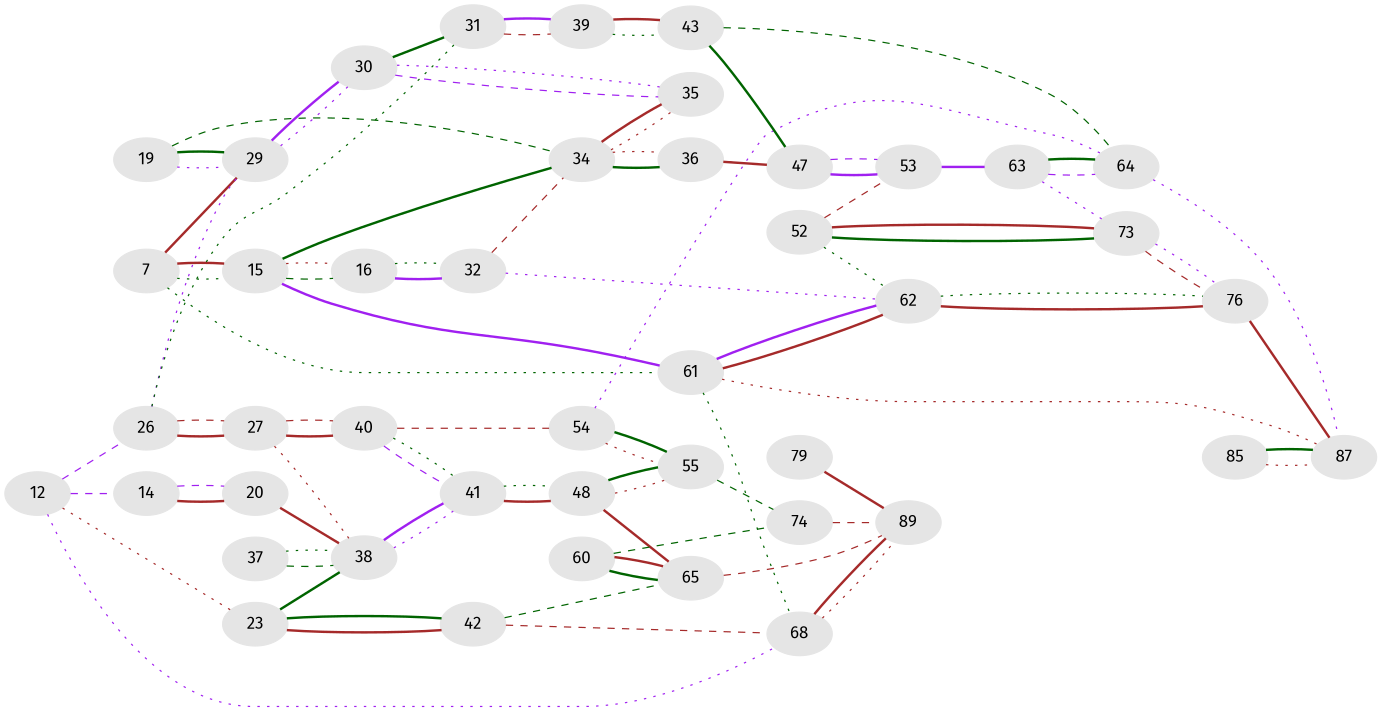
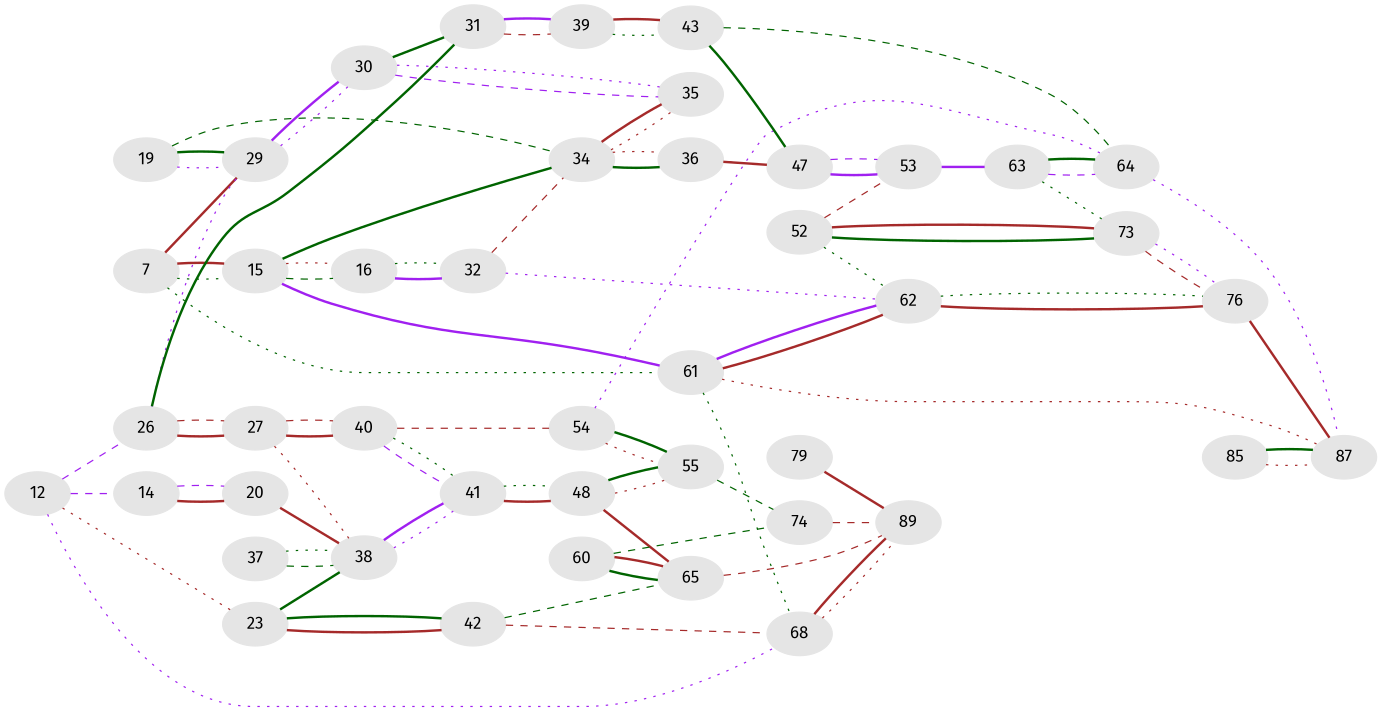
(1072, 200) -> (1072, 200)
(271, 204) -> (271, 204)
